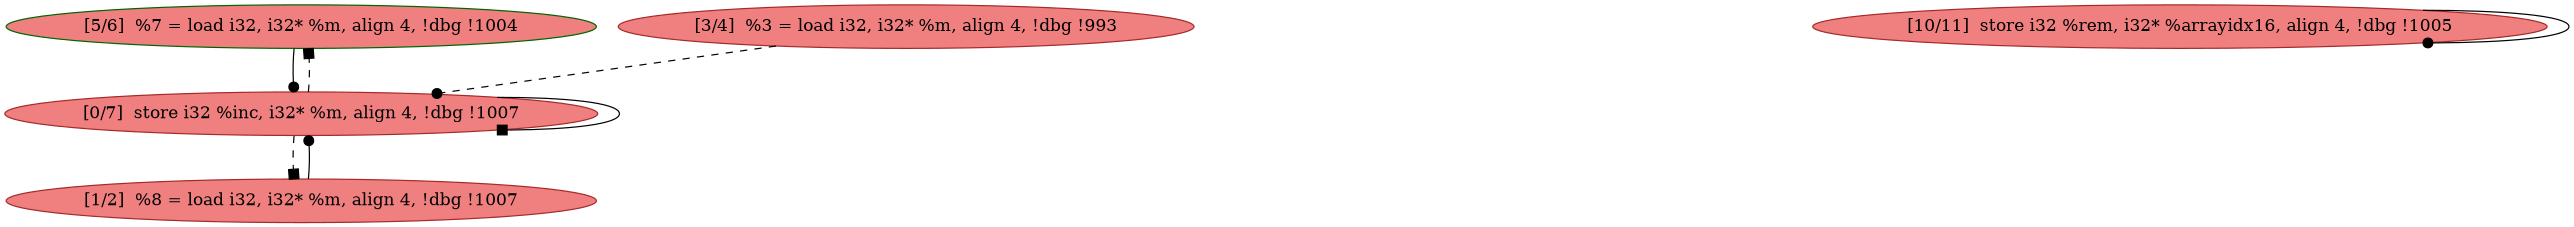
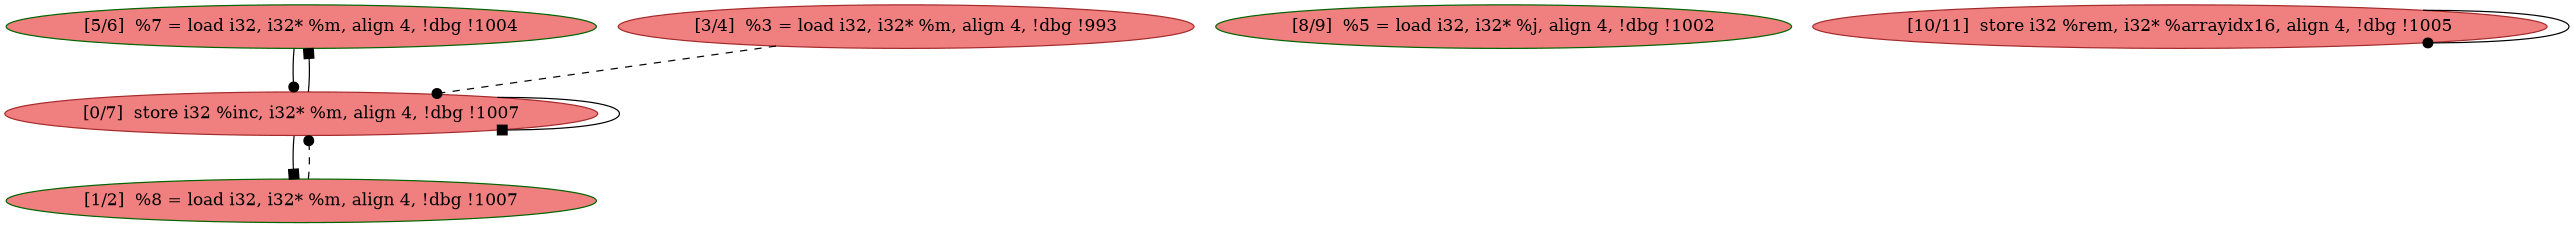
none -> (1504, 27)
(309, 76) -> (309, 76)
(293, 151) -> (293, 151)
(309, 162) -> (309, 162)
(301, 201) -> (301, 201)
